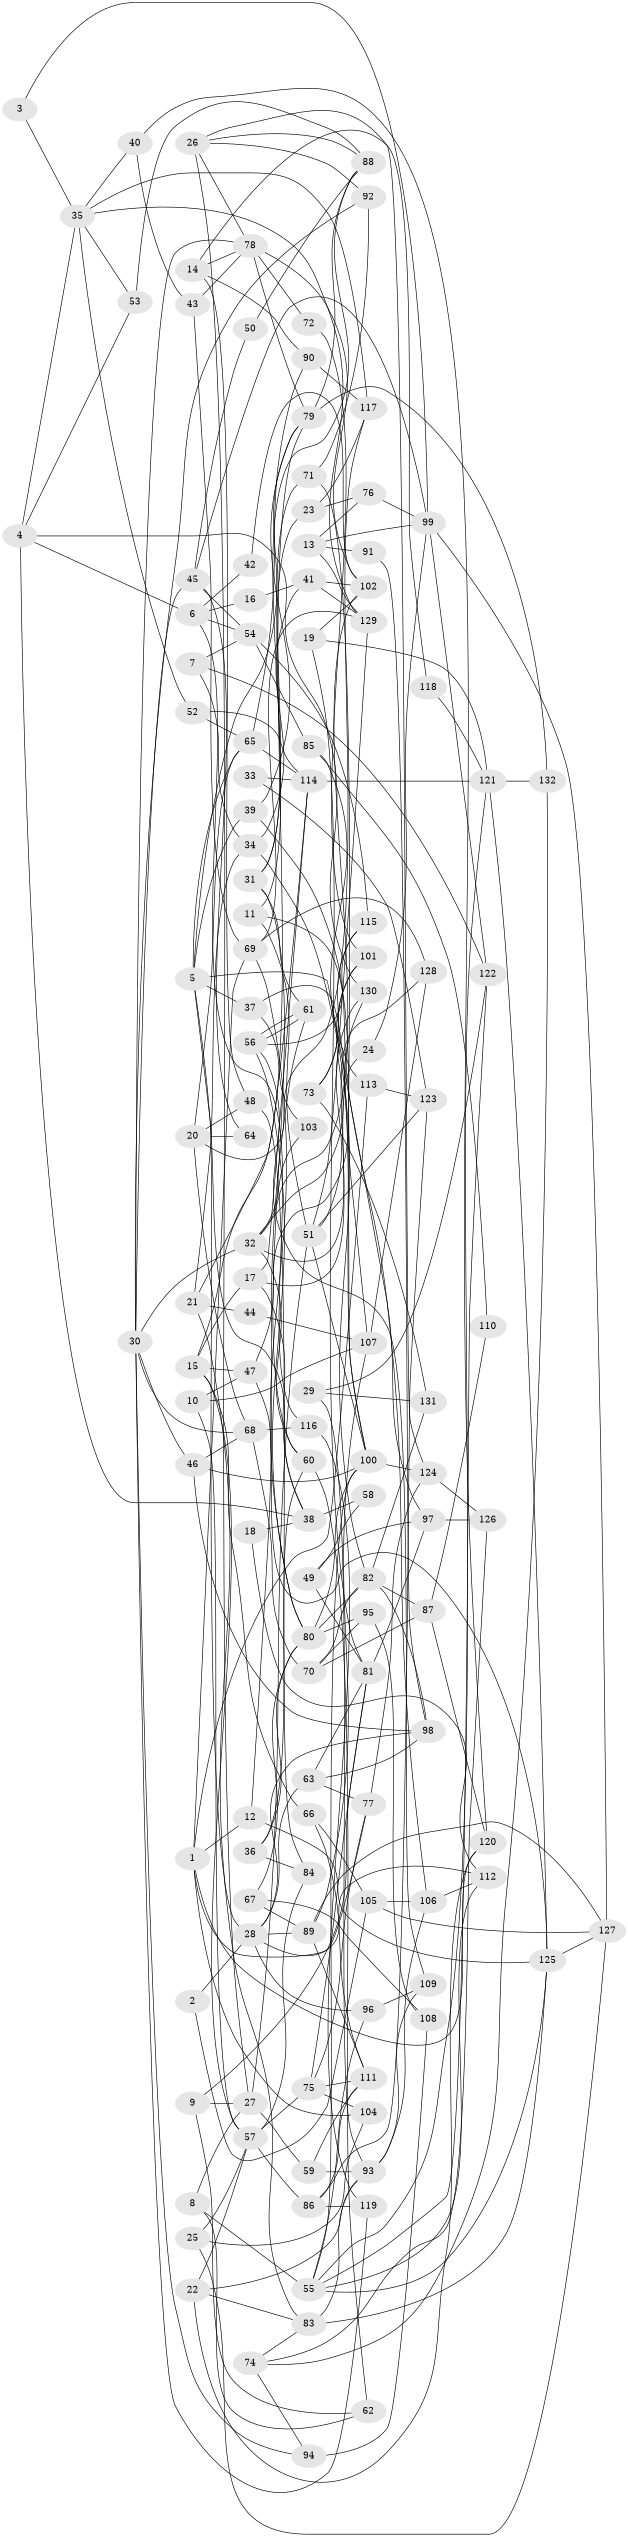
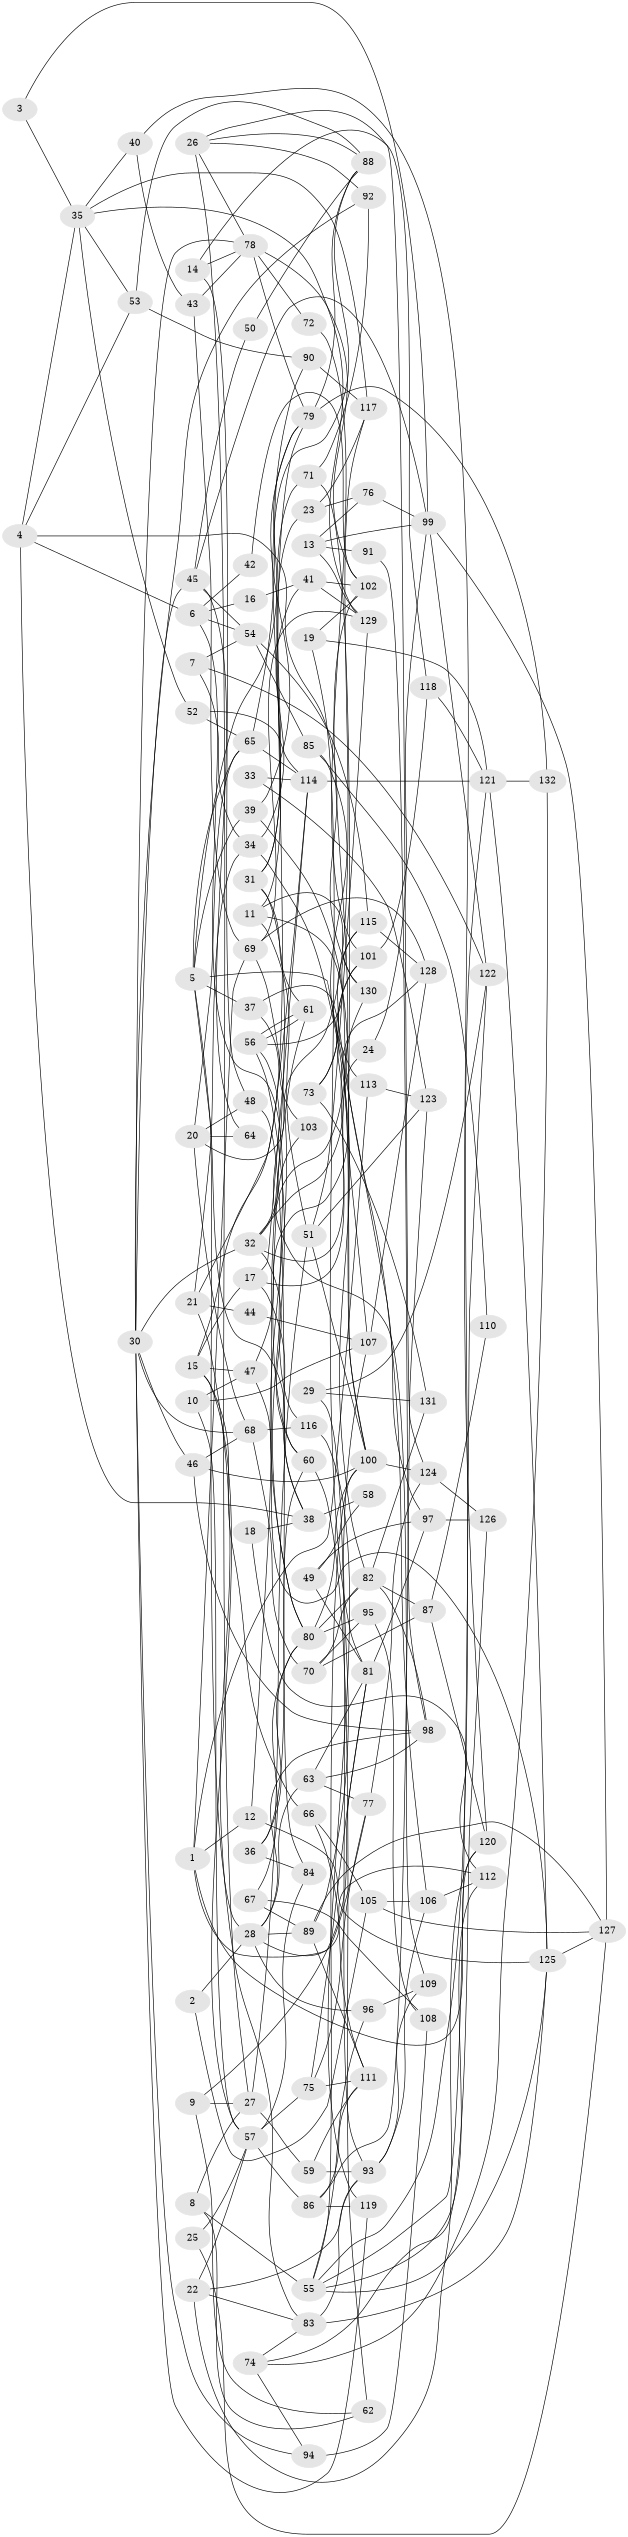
(259, 305) -> (211, 339)
none -> (414, 820)
none -> (393, 943)
(339, 1114) -> (324, 897)
(369, 2113) -> none
